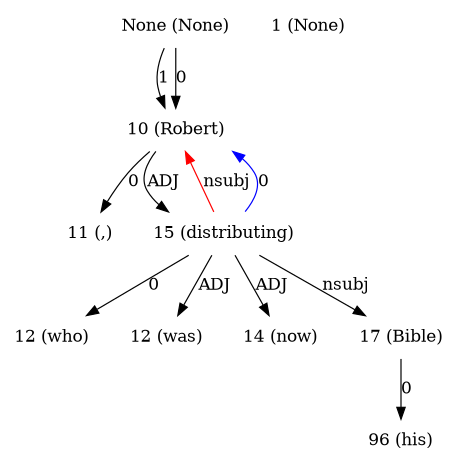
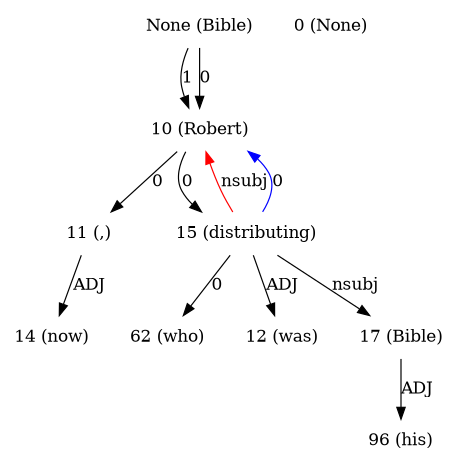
(176, 26) -> (200, 26)
(308, 26) -> (331, 26)
(163, 182) -> (188, 182)
(249, 280) -> (72, 280)
(52, 337) -> (167, 337)
(407, 389) -> (417, 389)
